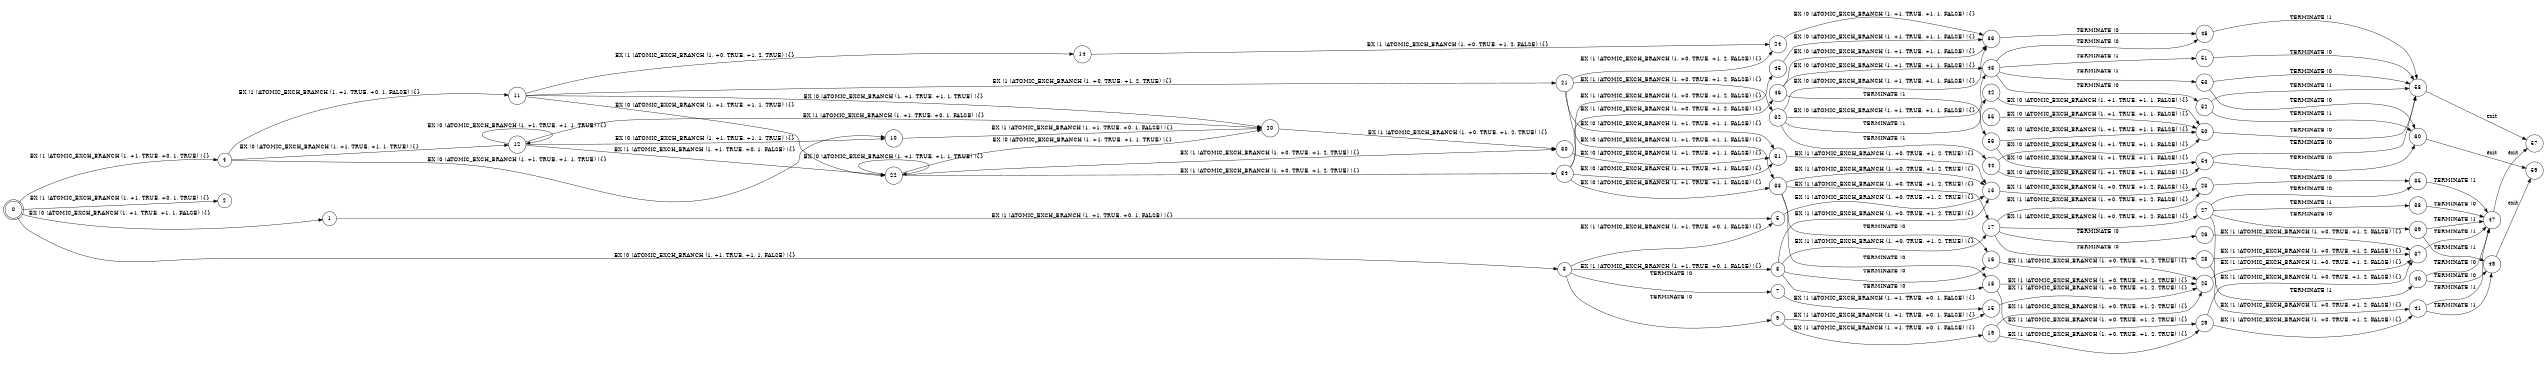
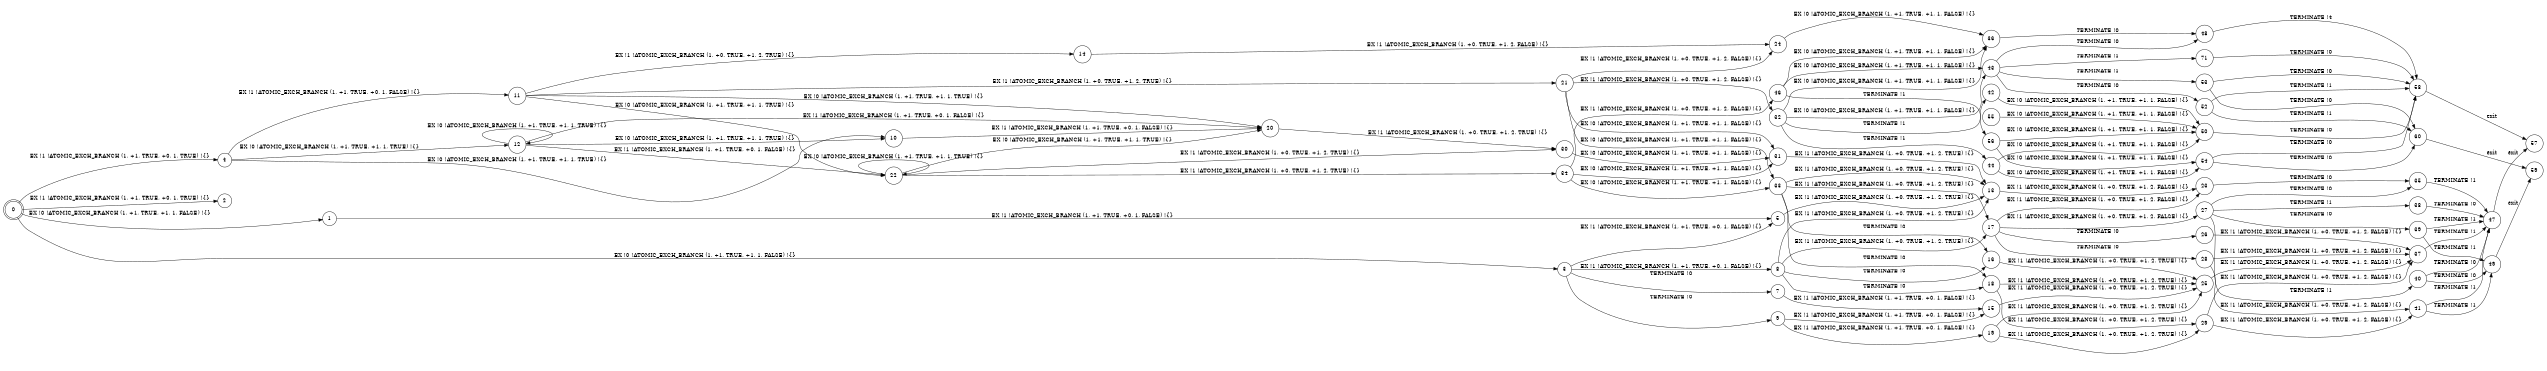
(2311, 18) -> (2311, 18)
(2205, 58) -> (2205, 58)
(1778, 69) -> none
